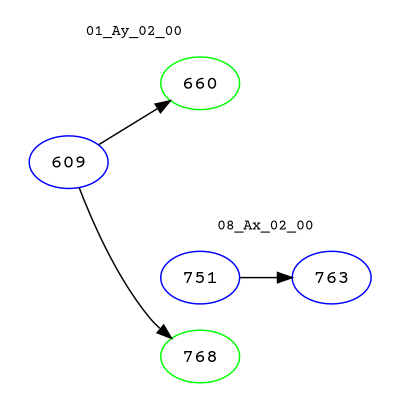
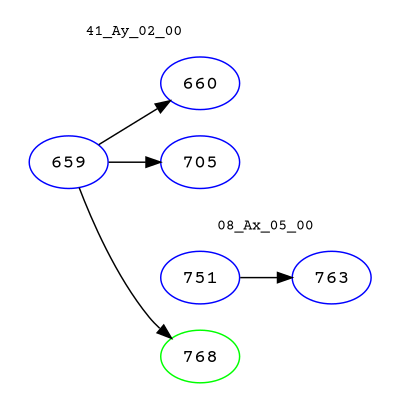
(134, 31) -> (134, 31)
(200, 83) -> (200, 83)
(69, 162) -> (69, 162)
none -> (200, 162)
(266, 226) -> (266, 226)
